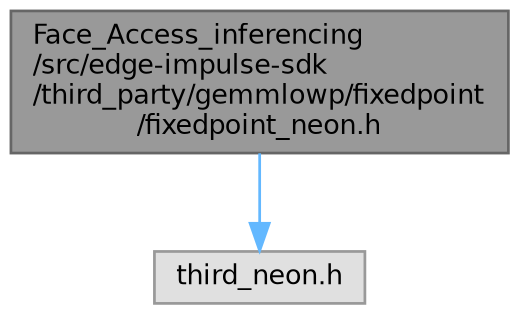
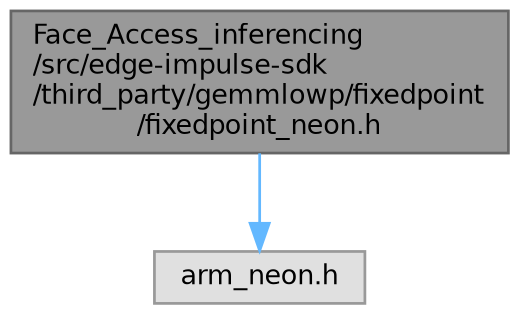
(260, 277) -> (260, 277)
